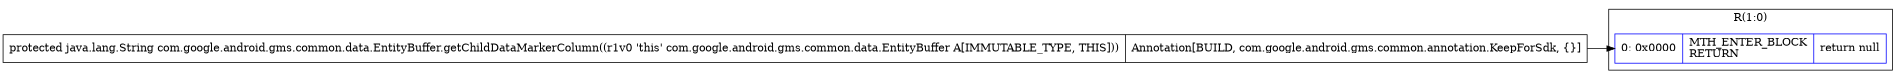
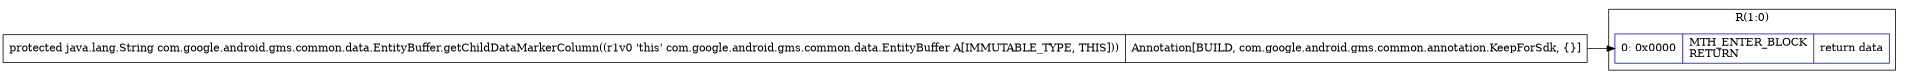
(1850, 48) -> (1852, 48)
